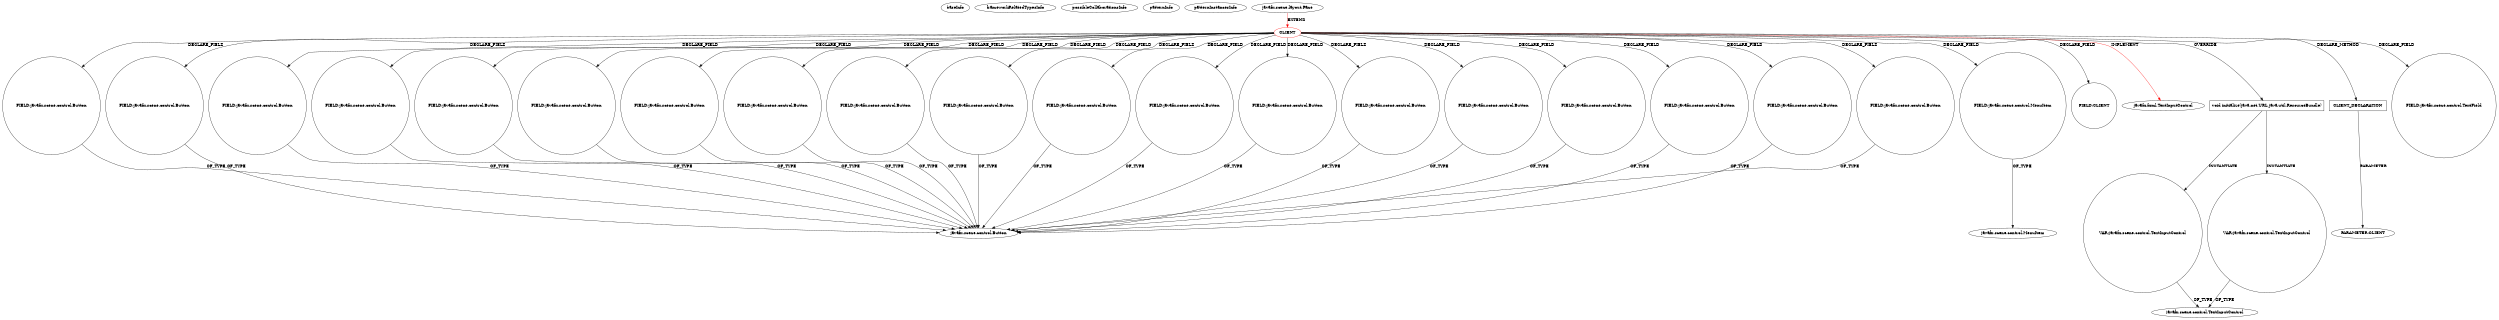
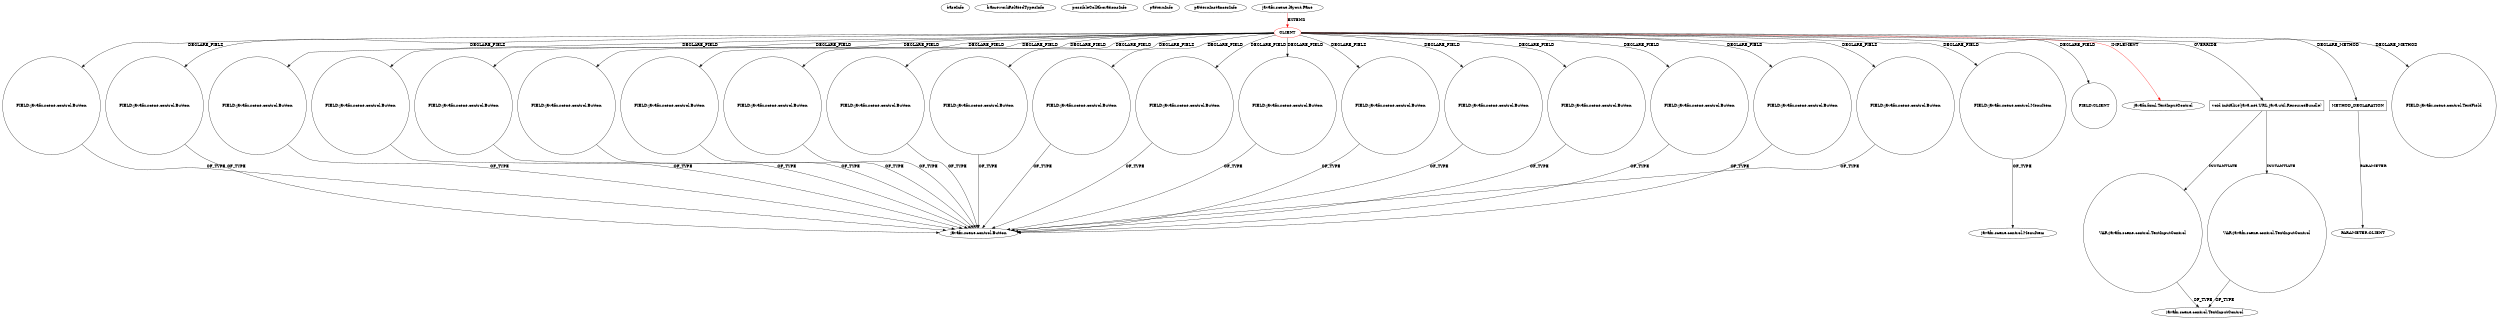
(2397, 45) -> (2397, 45)
(2358, 106) -> (2358, 106)
